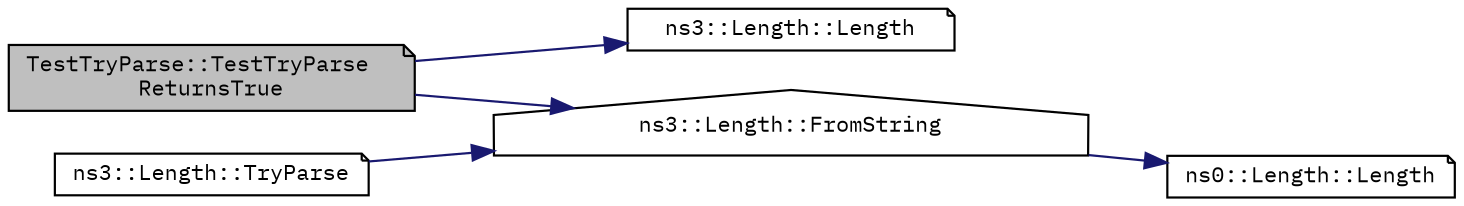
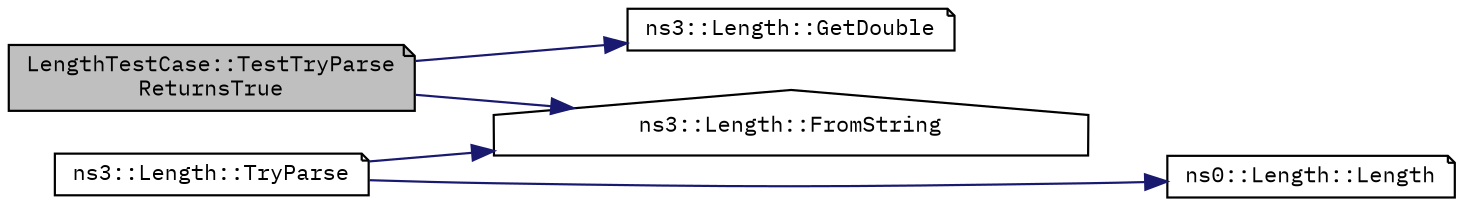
(791, 30) -> (791, 30)
(212, 78) -> (212, 78)
(1117, 158) -> (757, 186)
